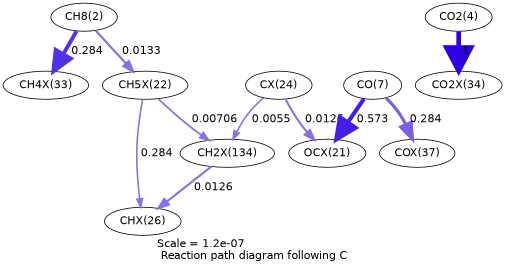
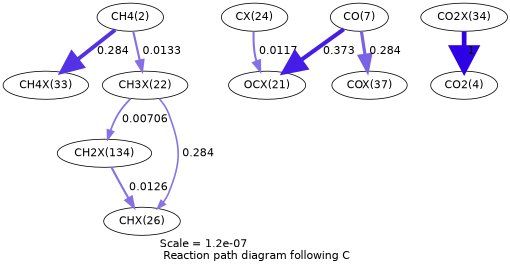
(84, 17) -> (130, 17)
(459, 39) -> (464, 39)
(145, 85) -> (145, 85)
(248, 113) -> none
(323, 119) -> (277, 51)
(371, 119) -> (337, 51)
